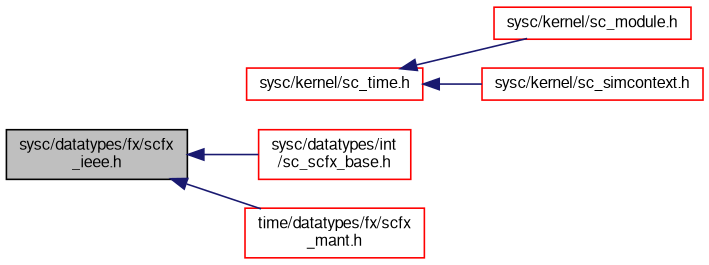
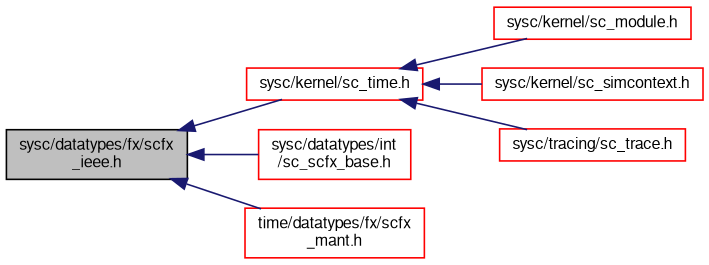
none -> (238, 113)
none -> (593, 145)
